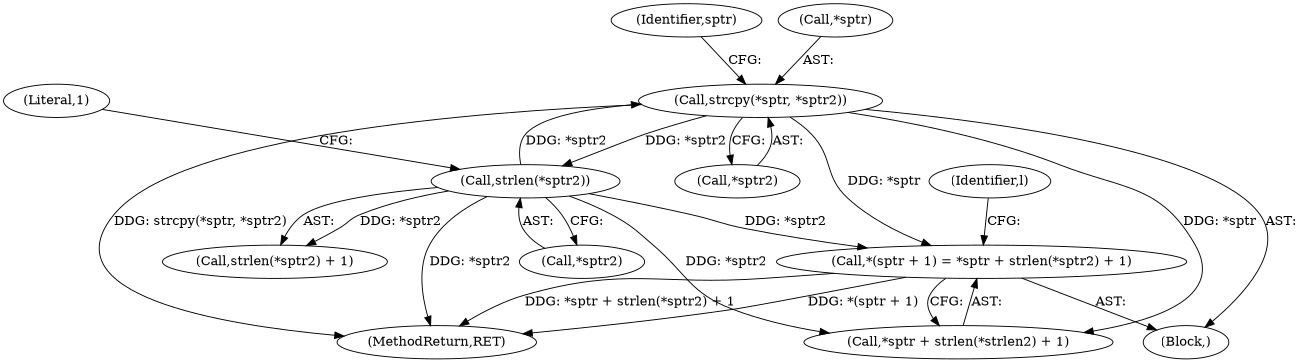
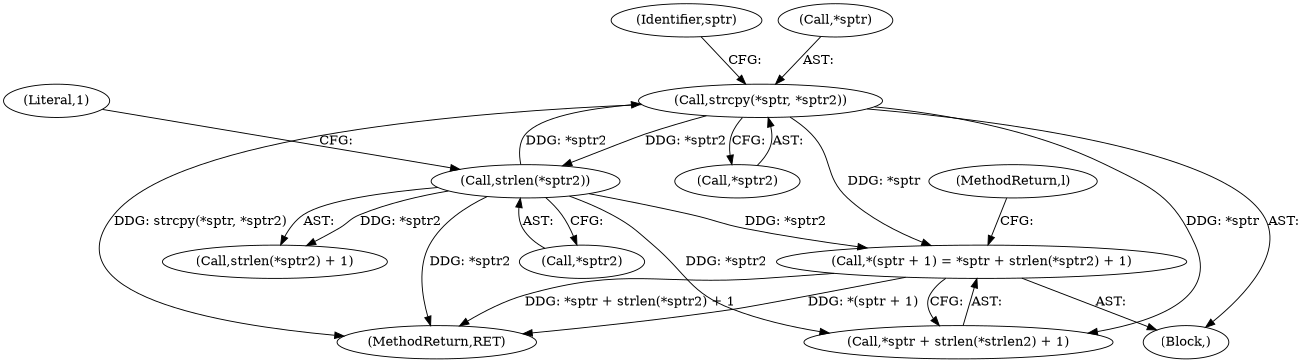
(990, 181) -> (1013, 181)
